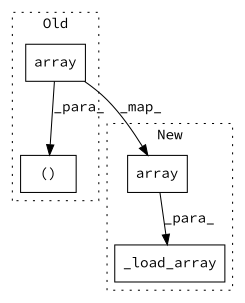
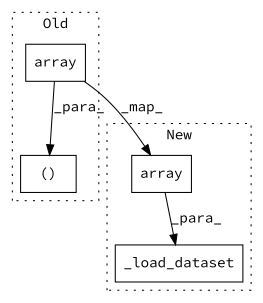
(170, 263) -> (179, 263)
